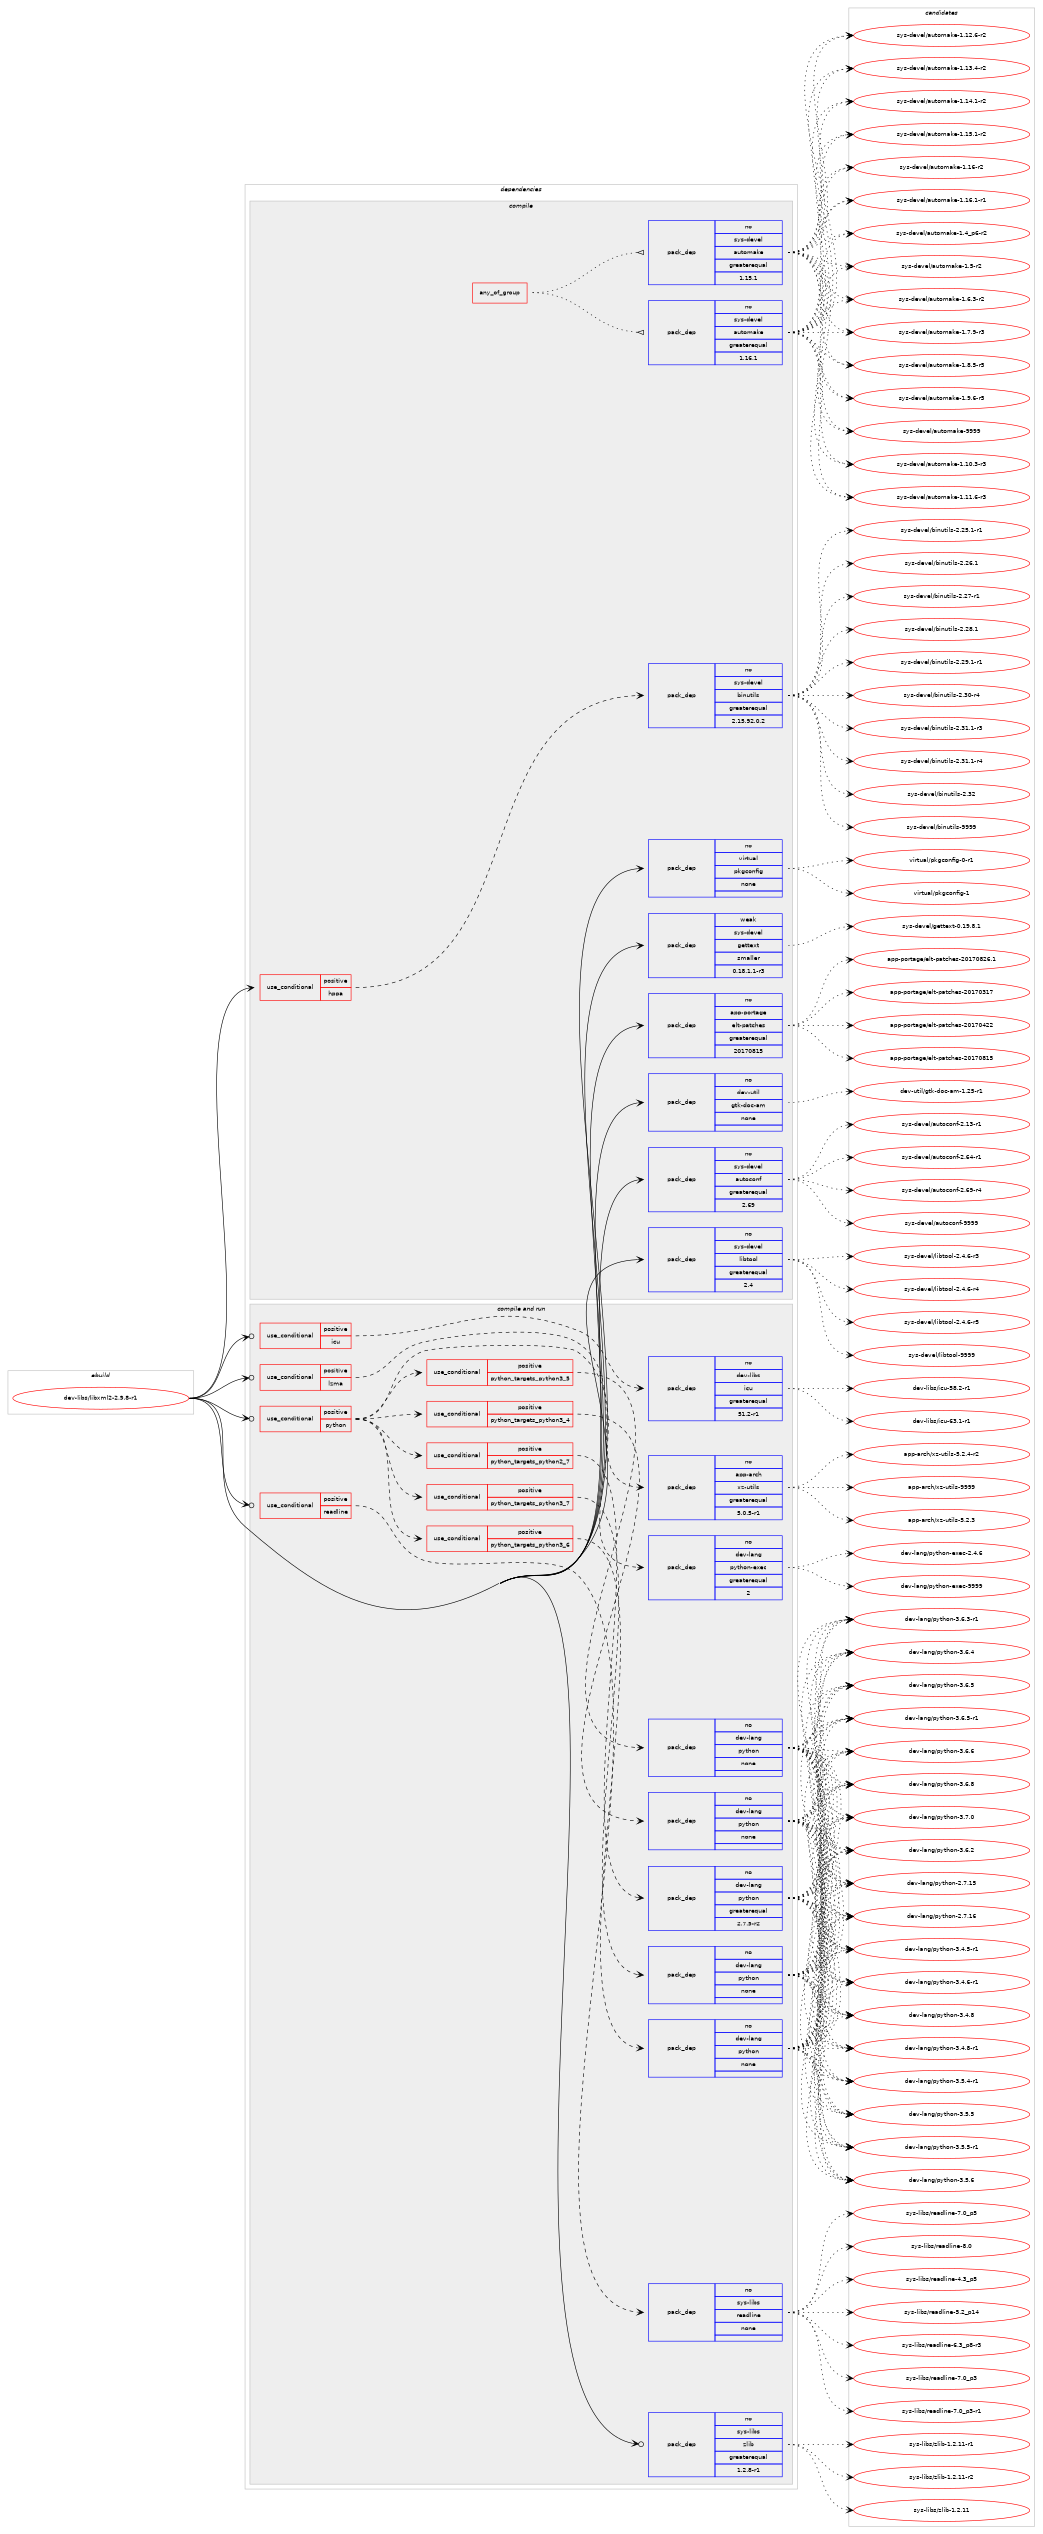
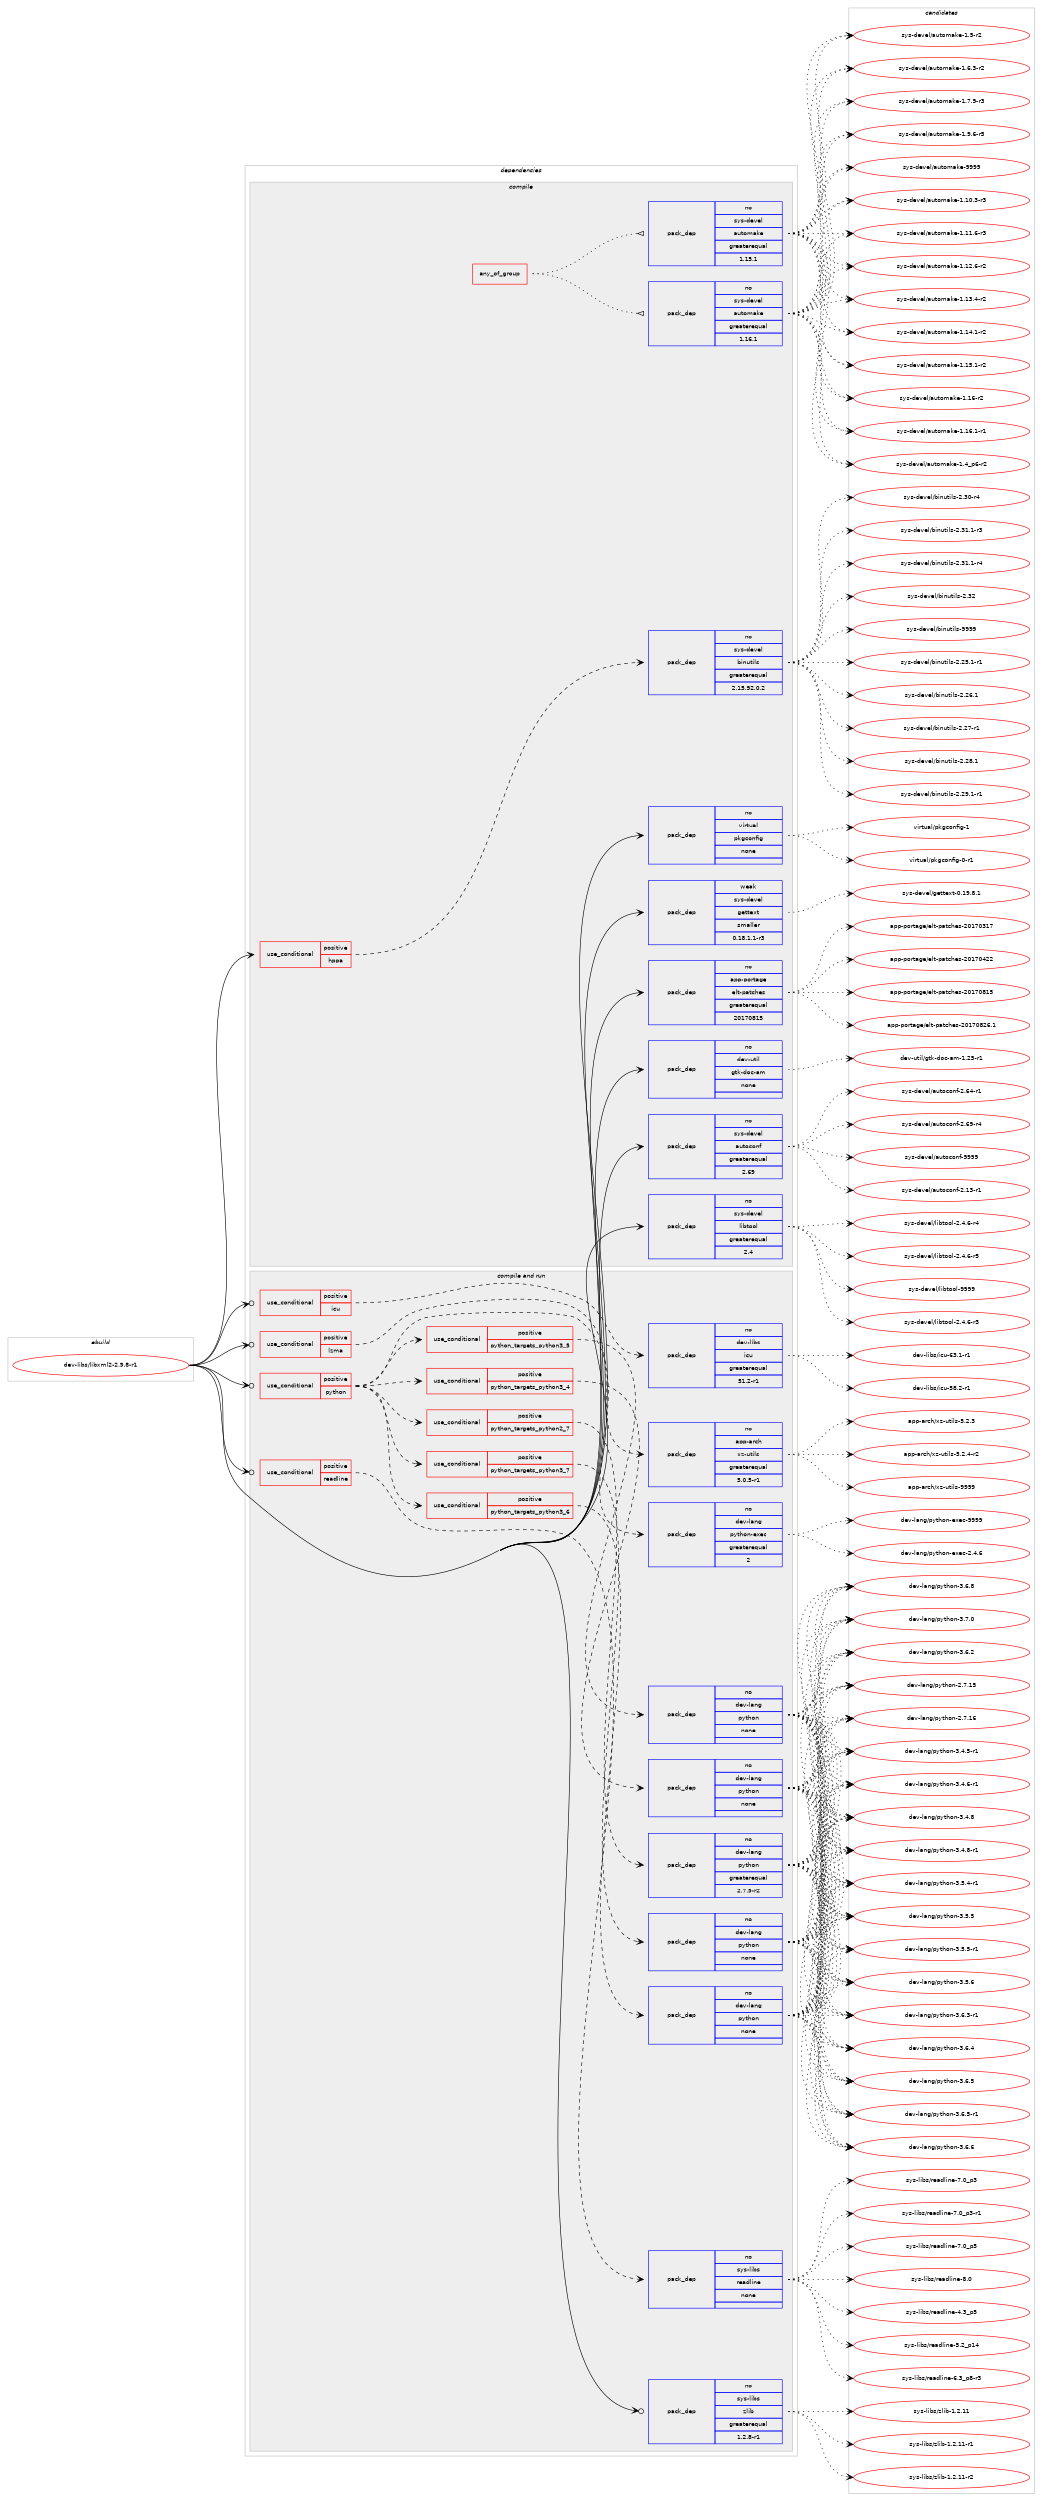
(942, 365) -> none
